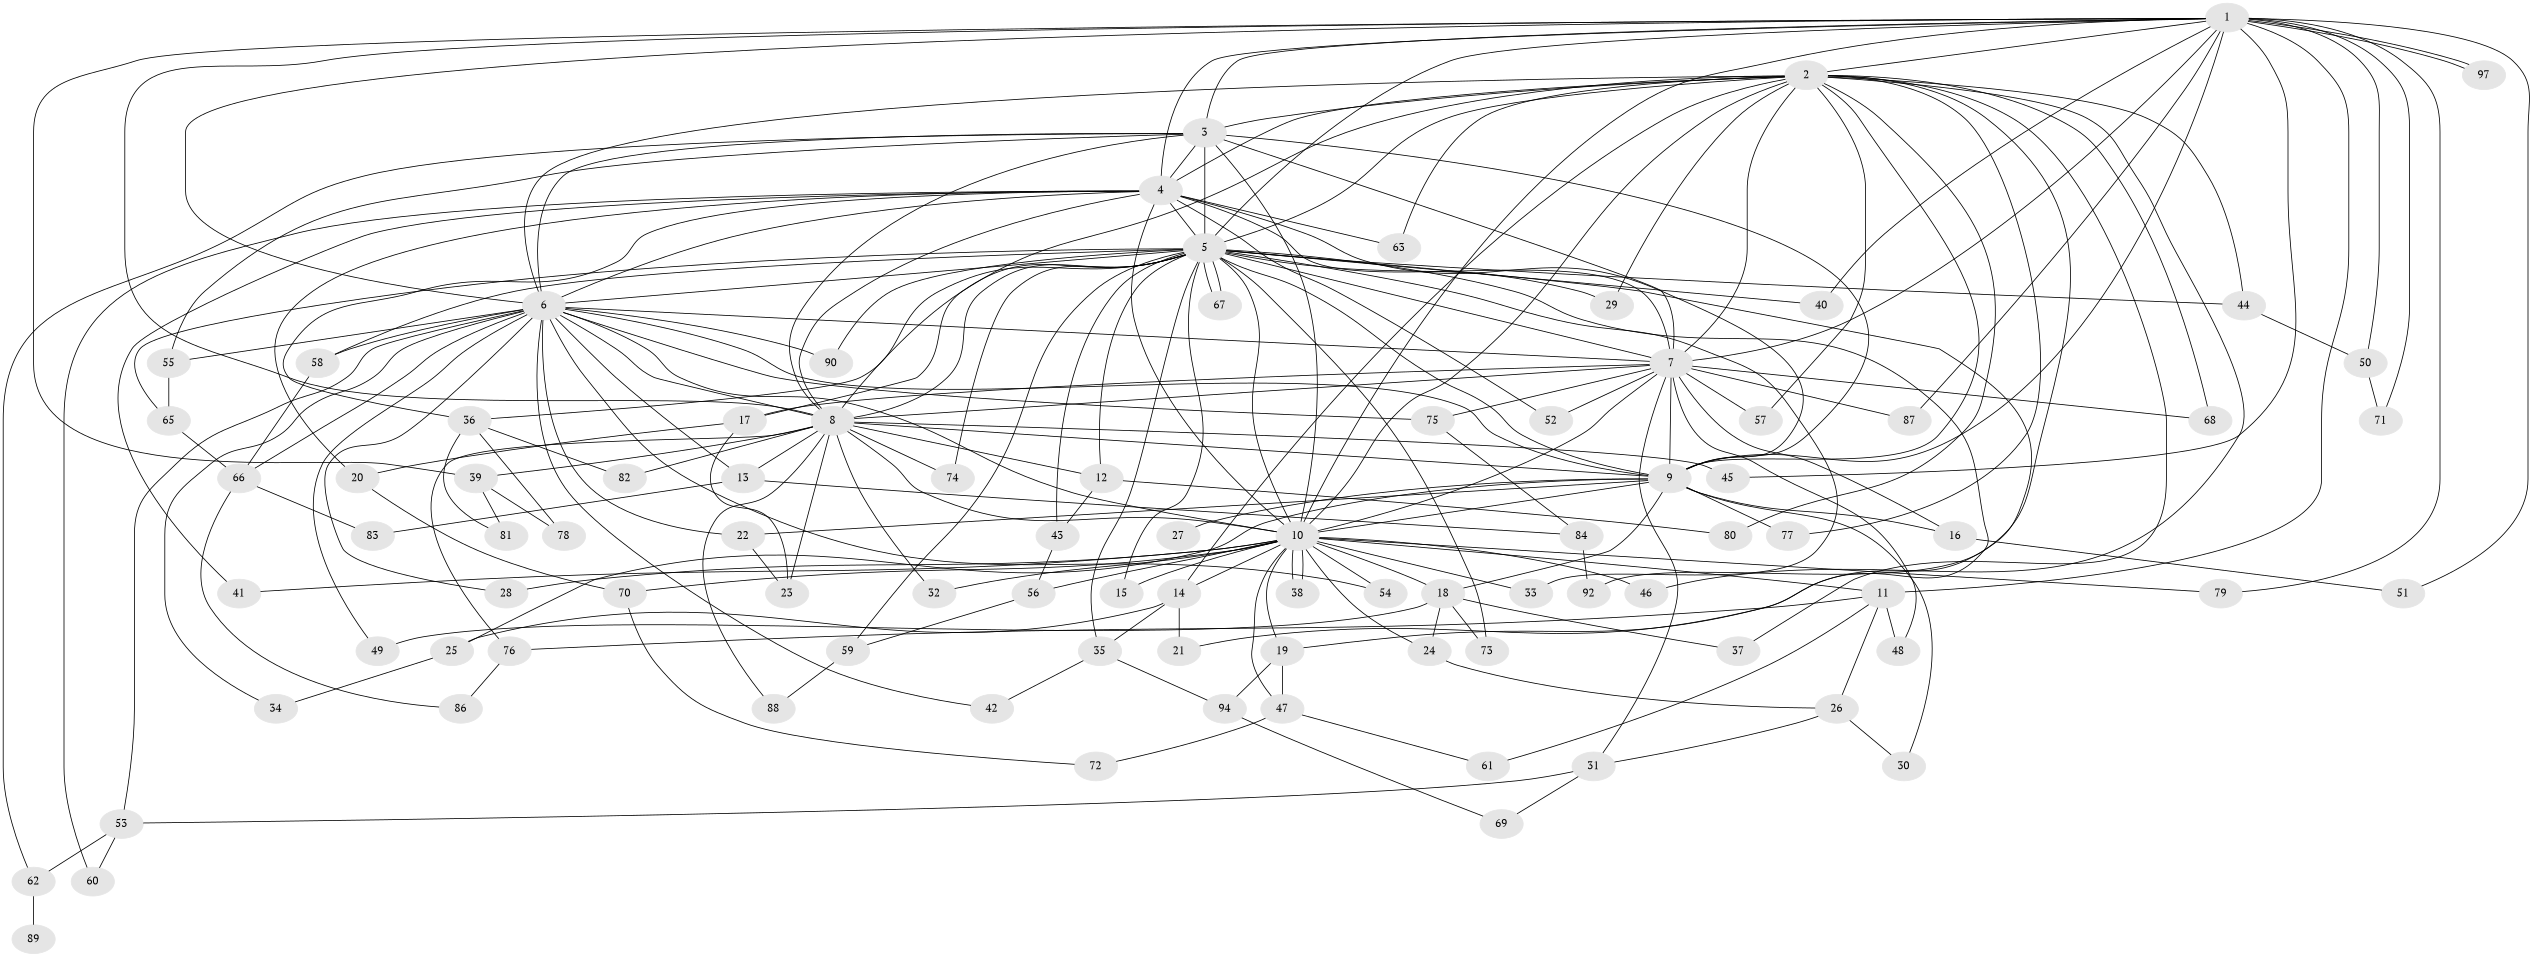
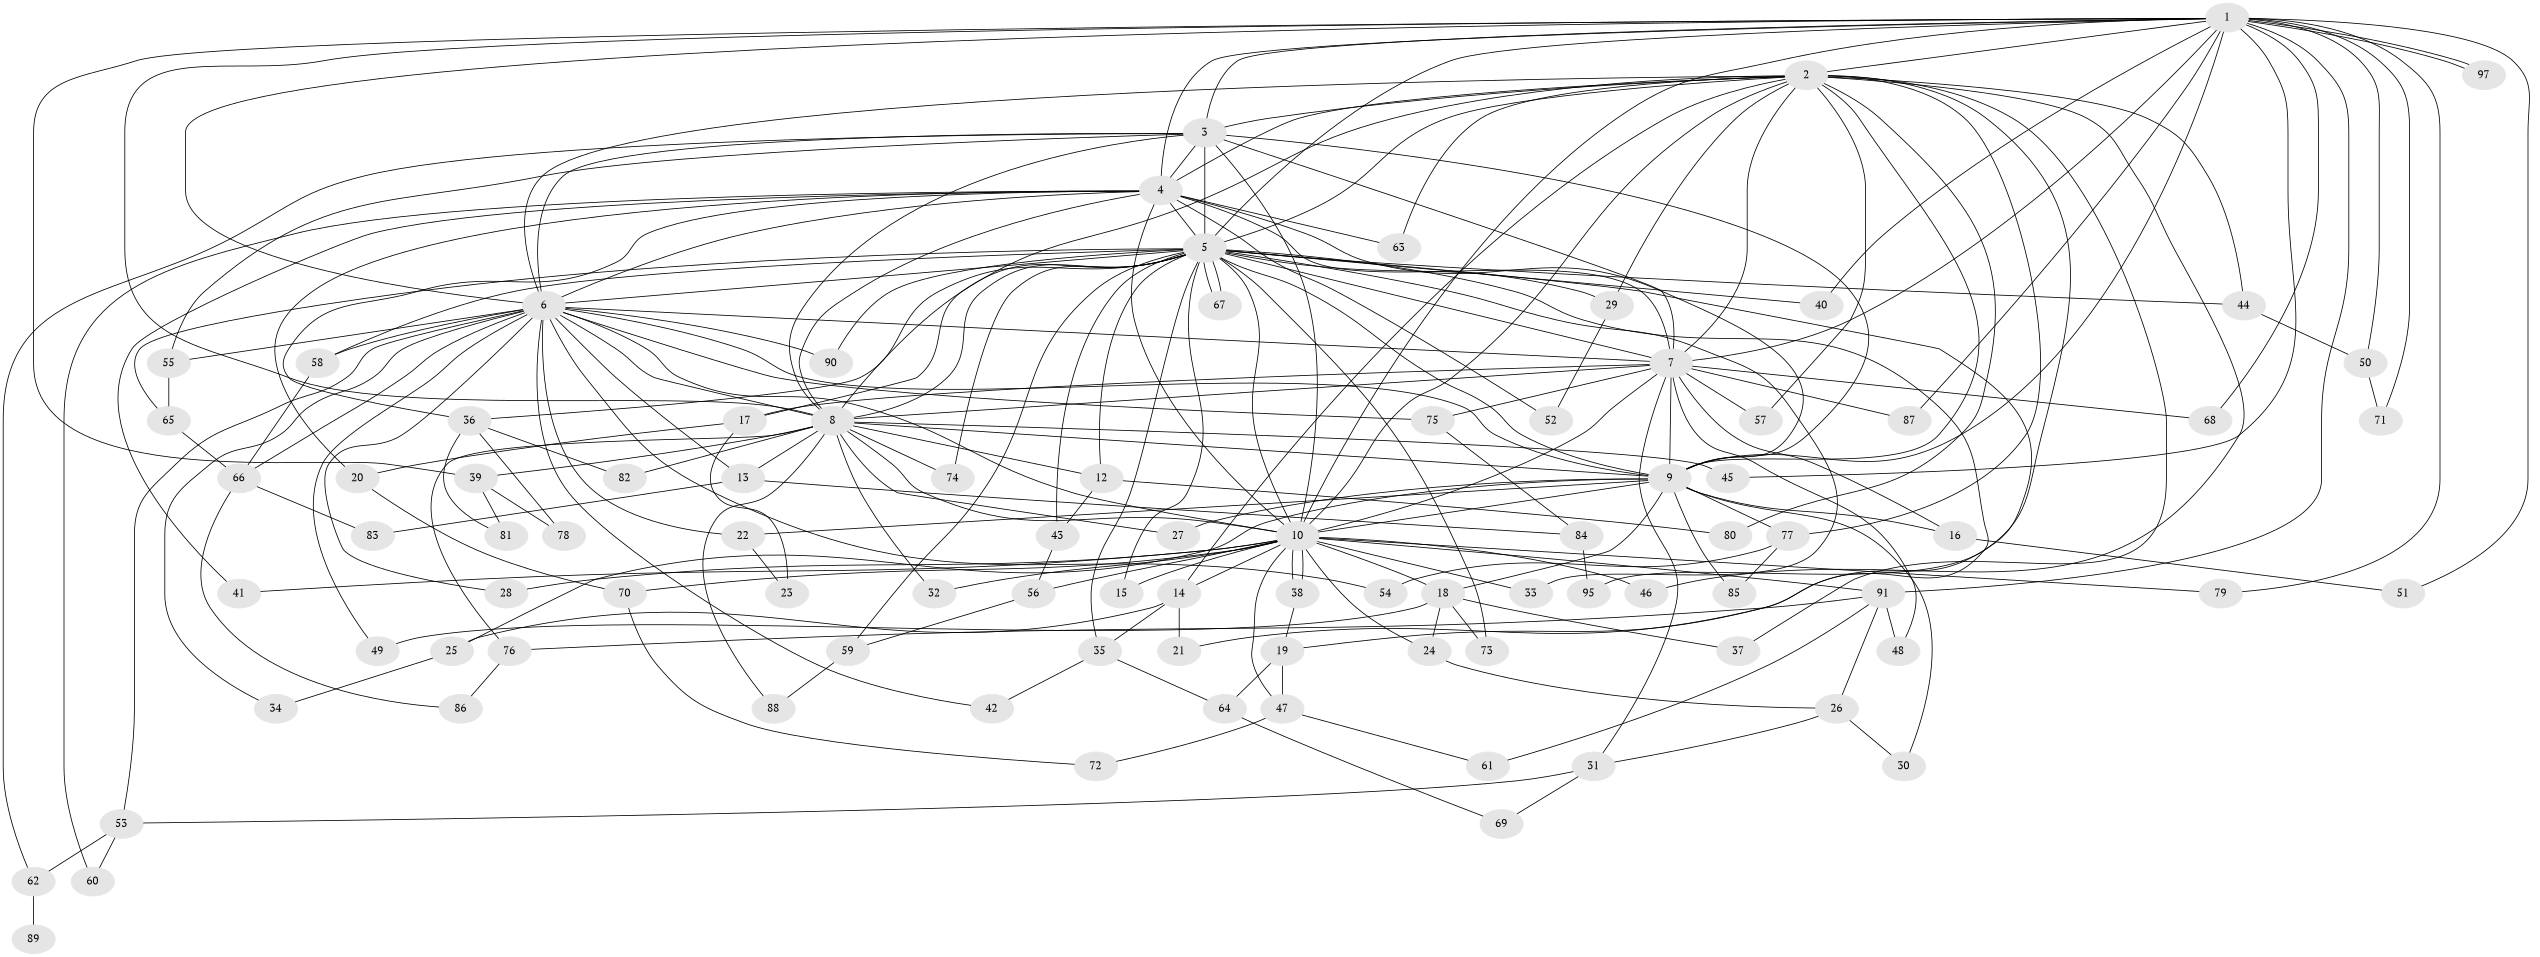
(2086, 137) -> (2316, 212)
(1611, 392) -> (1587, 352)
(810, 507) -> (987, 507)
(1342, 565) -> (1521, 563)
(1267, 591) -> (1291, 619)
(1589, 594) -> (1589, 594)
none -> (1734, 594)
(1883, 594) -> (1883, 594)
(1225, 709) -> (1225, 709)
